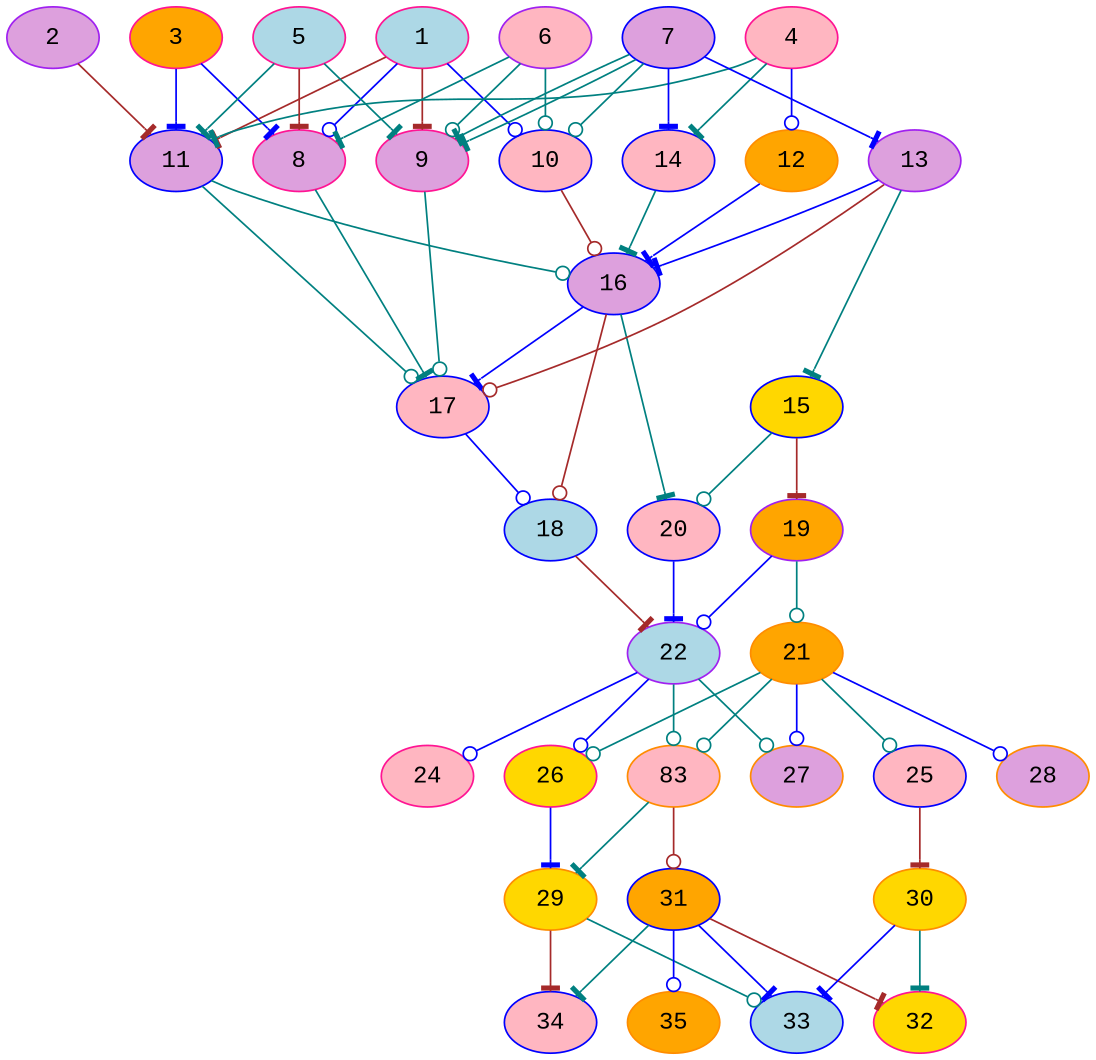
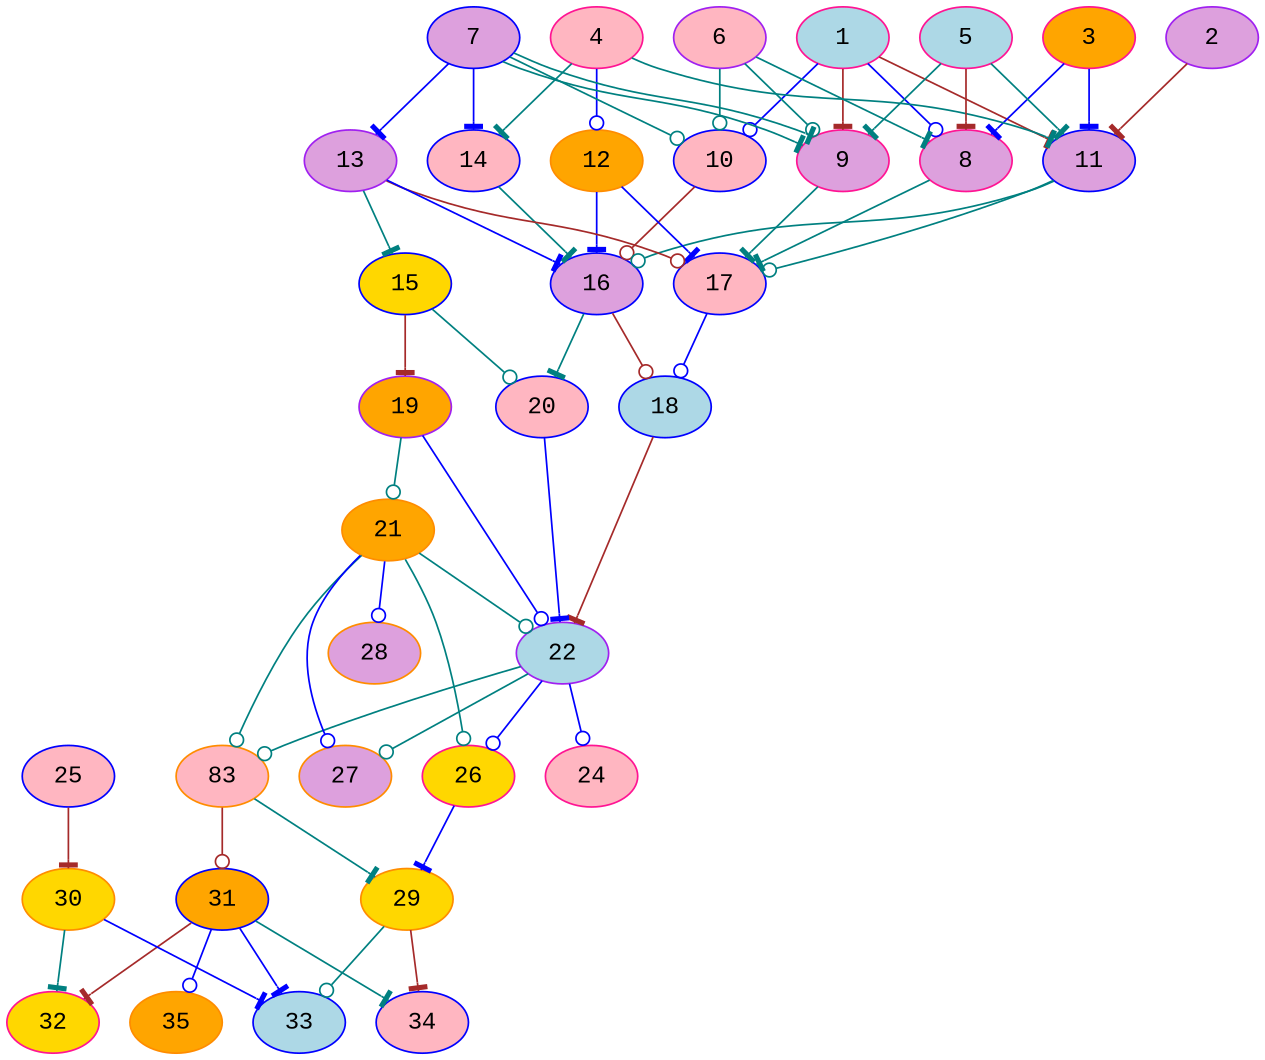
(432, 277) -> (788, 216)
(532, 343) -> (650, 214)
(853, 710) -> (470, 588)
